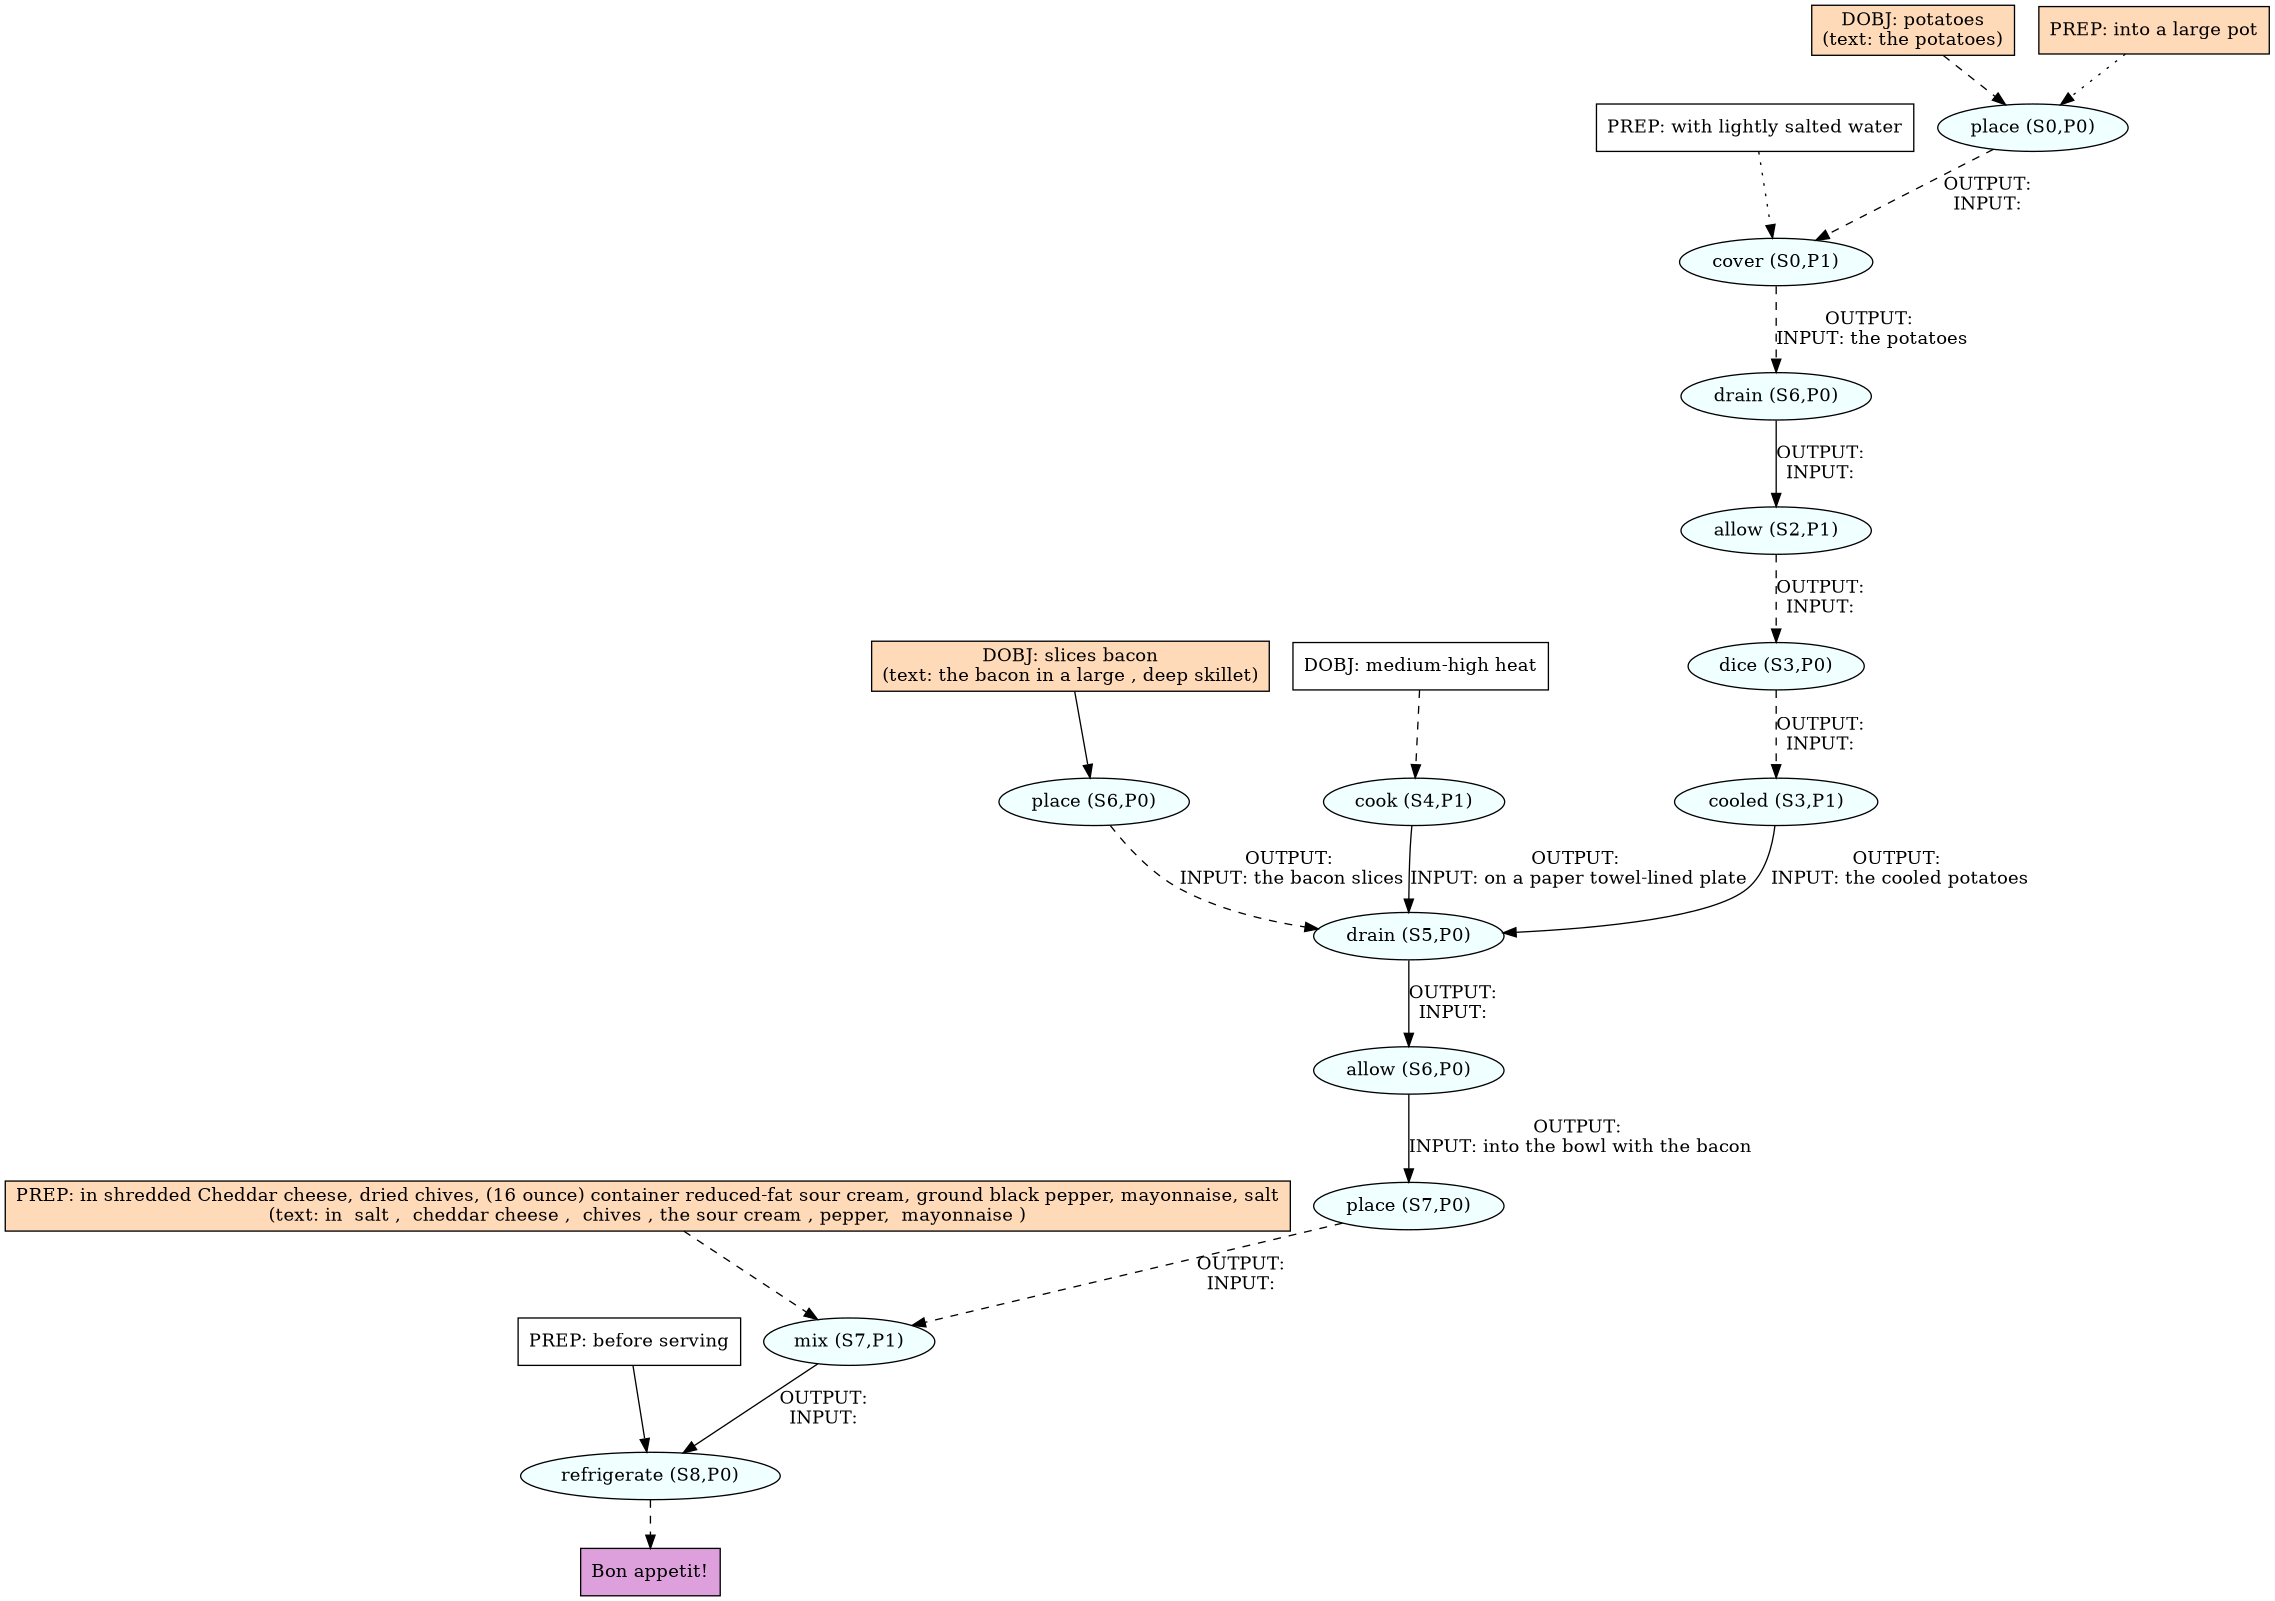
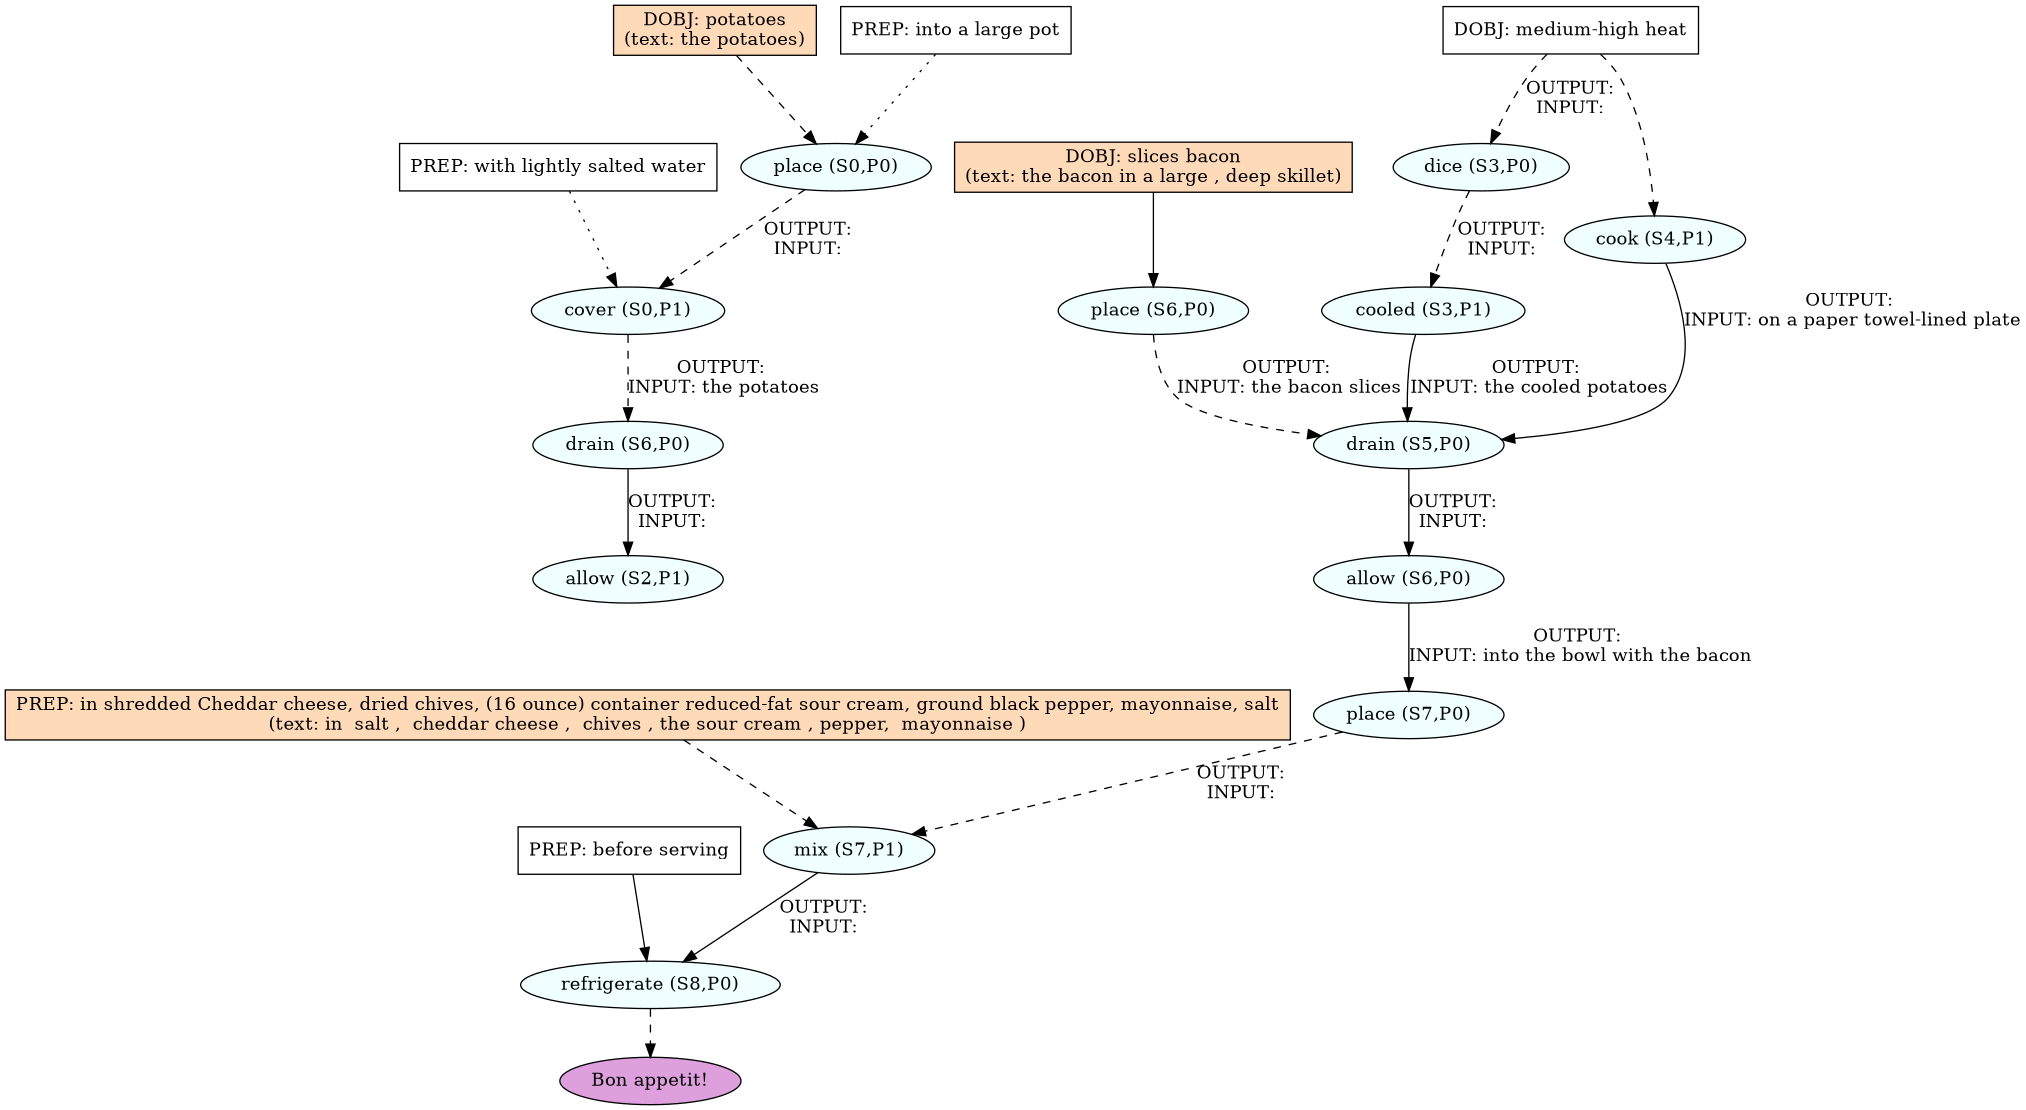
(2154, 30) -> (956, 30)
(1776, 592) -> (1518, 90)
(650, 1572) -> (650, 1081)
